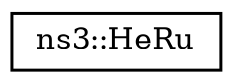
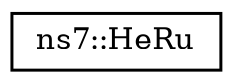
(116, 42) -> (116, 42)
